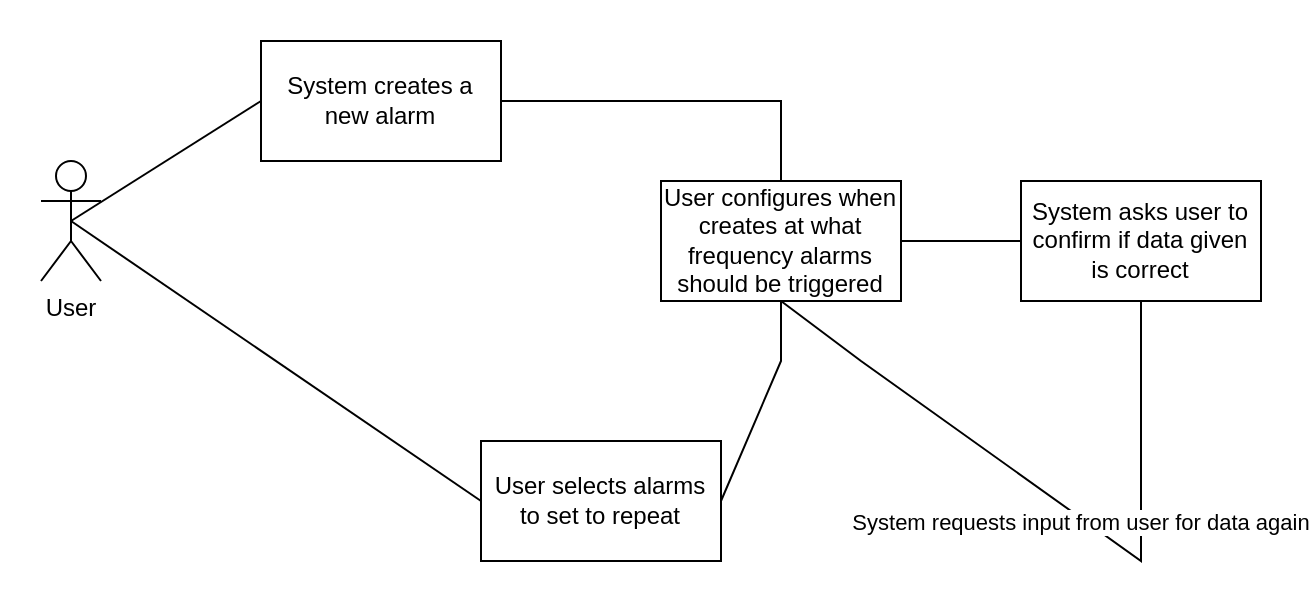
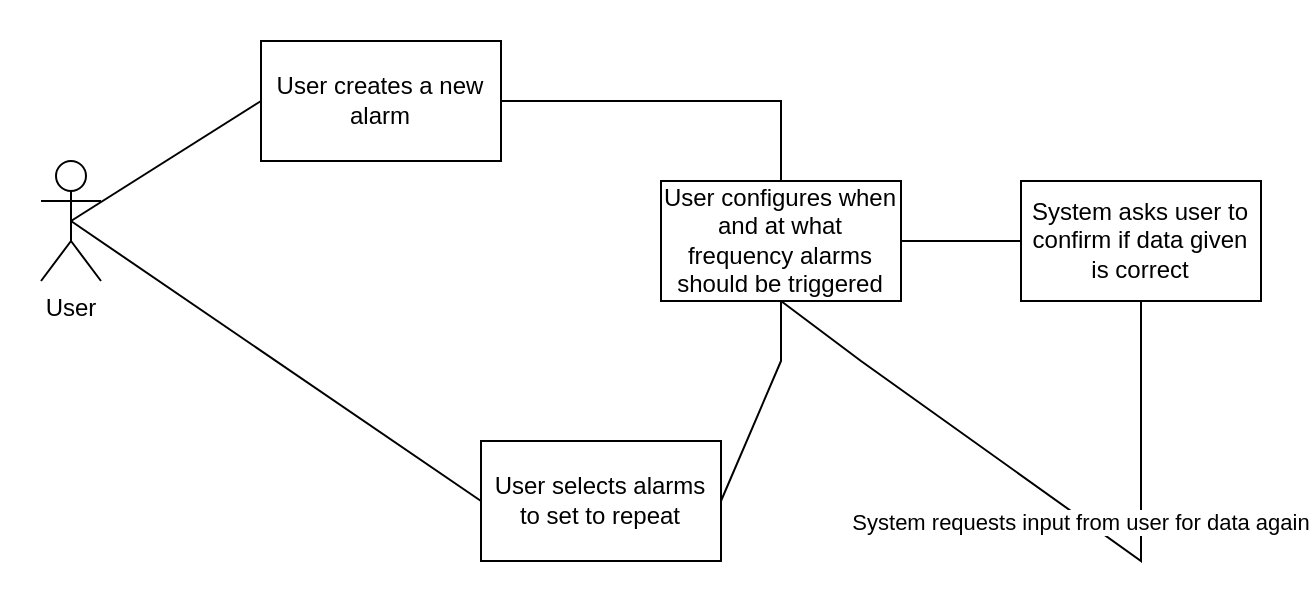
(381, 101) -> (381, 101)
(781, 241) -> (781, 241)
